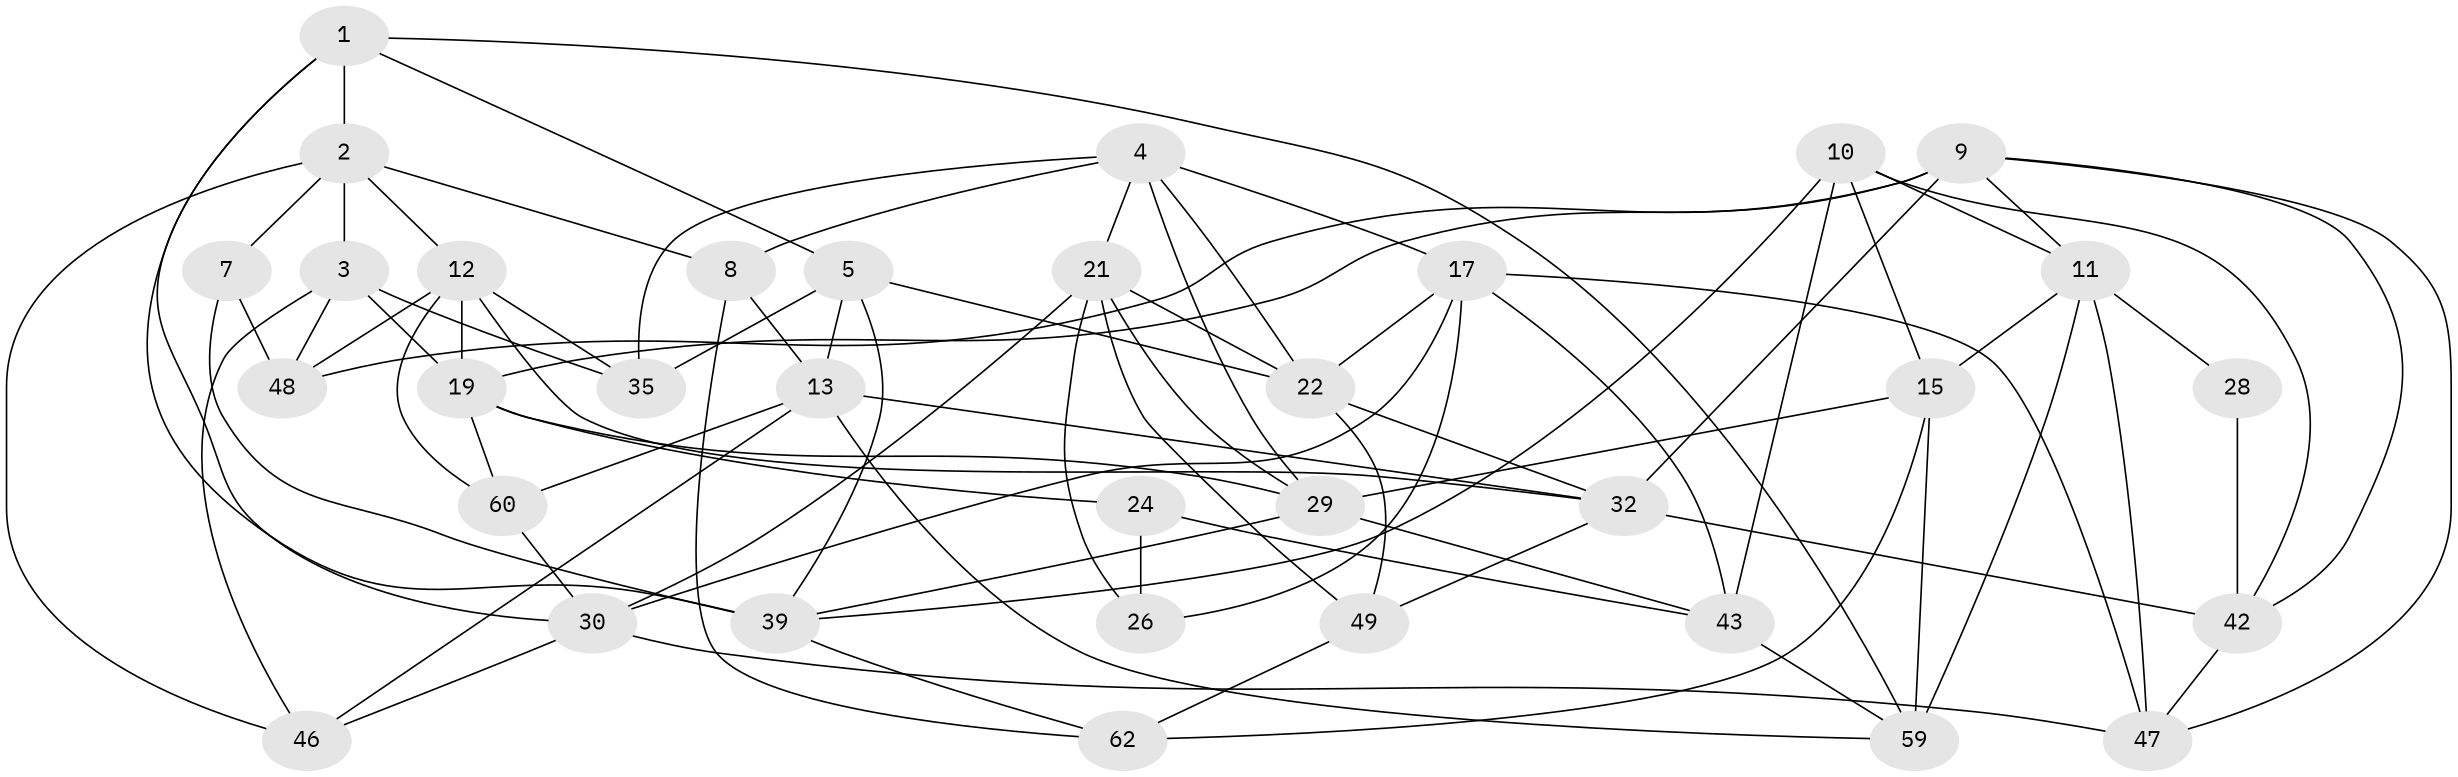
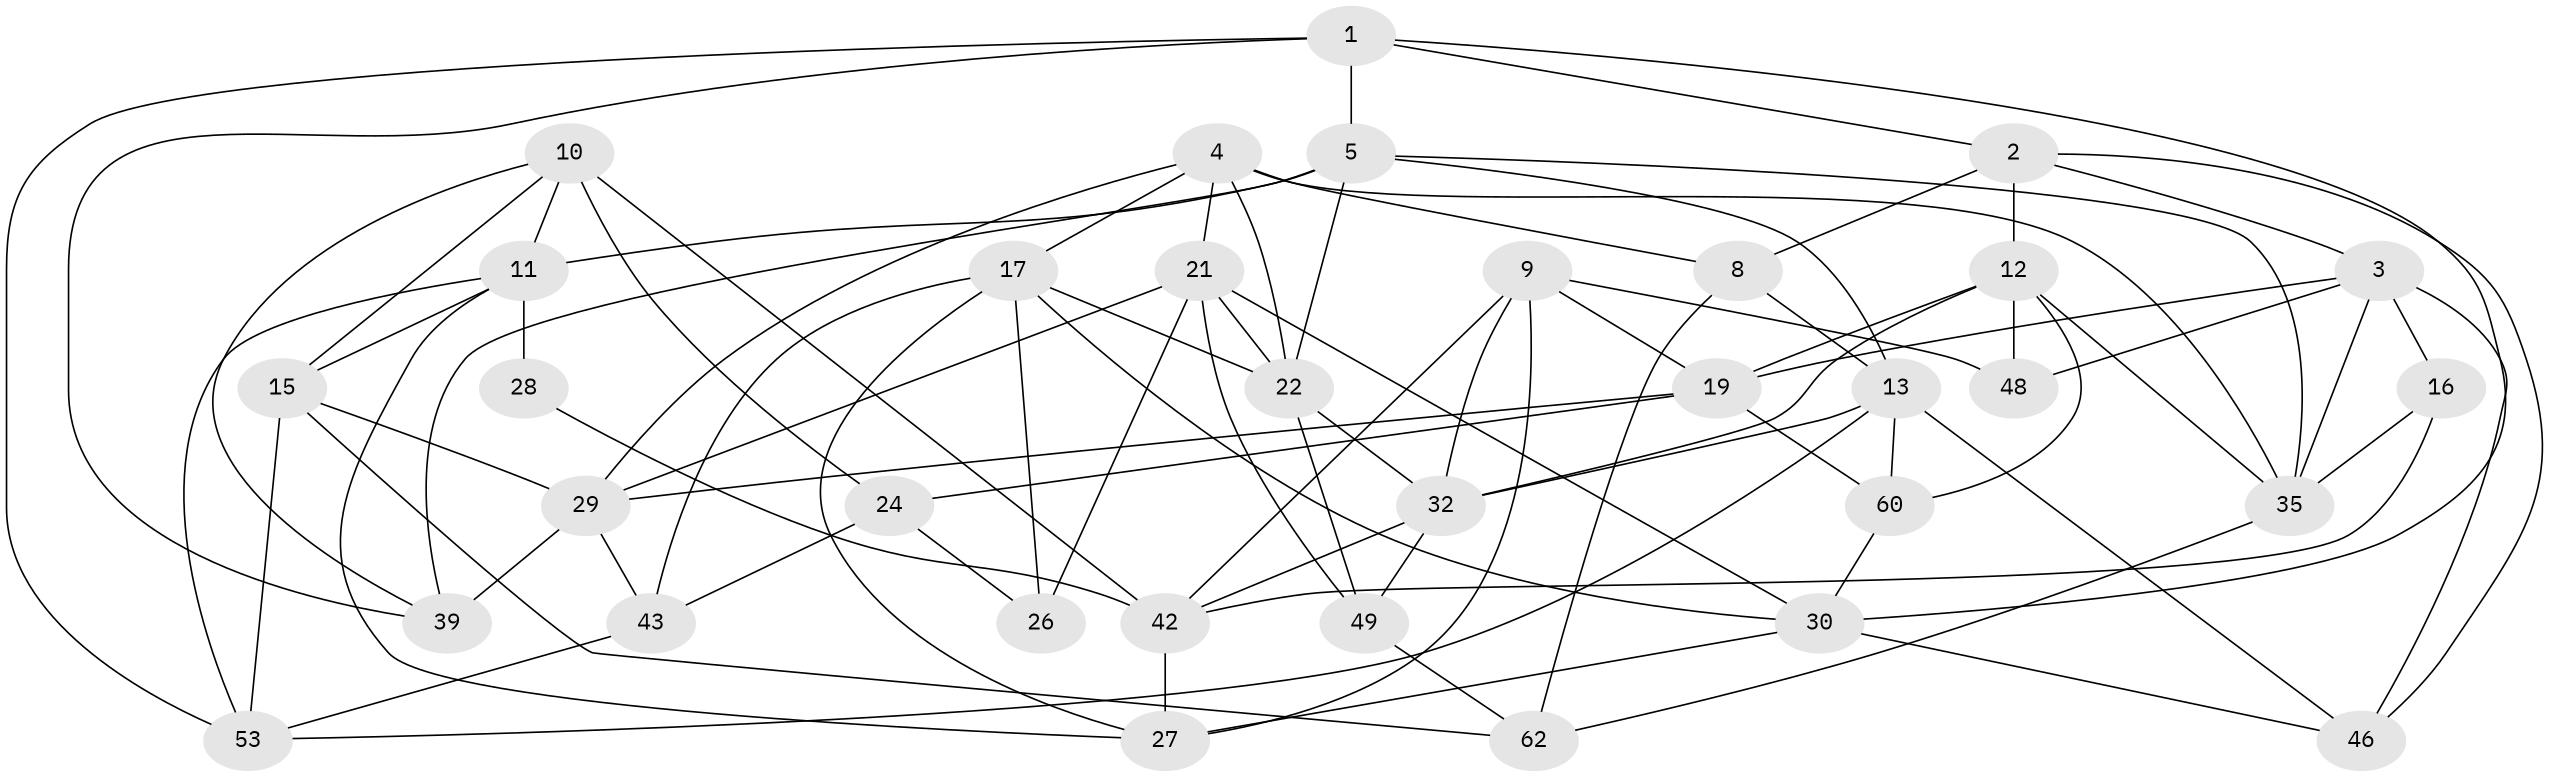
(2037, 224) -> (942, 224)
(227, 271) -> none
(1785, 388) -> (700, 351)
none -> (2441, 388)
(946, 688) -> (1935, 635)
(1914, 741) -> (248, 741)
(2148, 741) -> (1165, 741)
